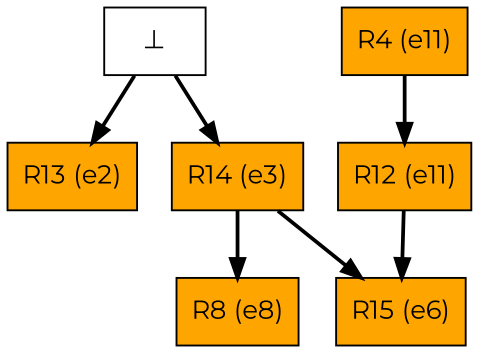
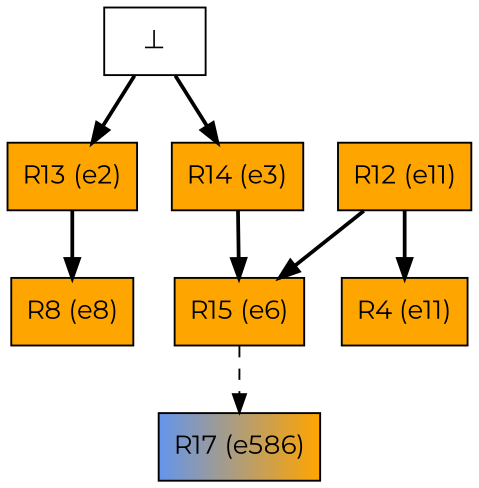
(405, 100) -> (405, 235)
(238, 235) -> (72, 235)
none -> (239, 447)
